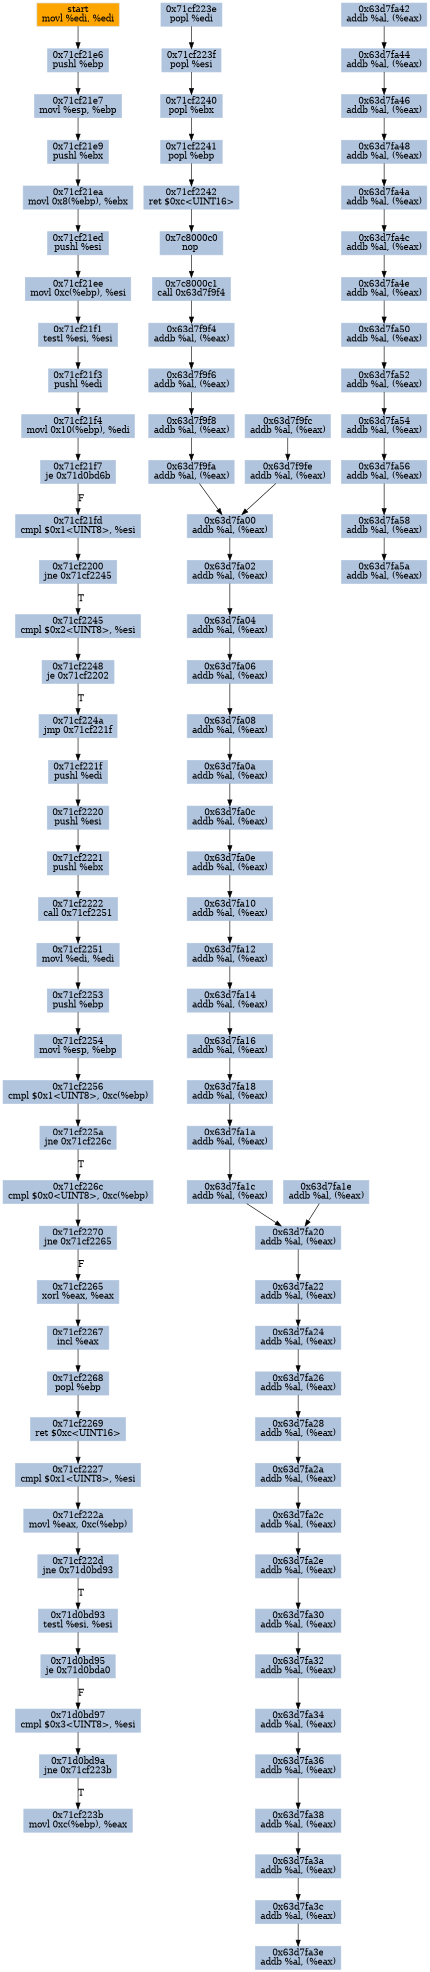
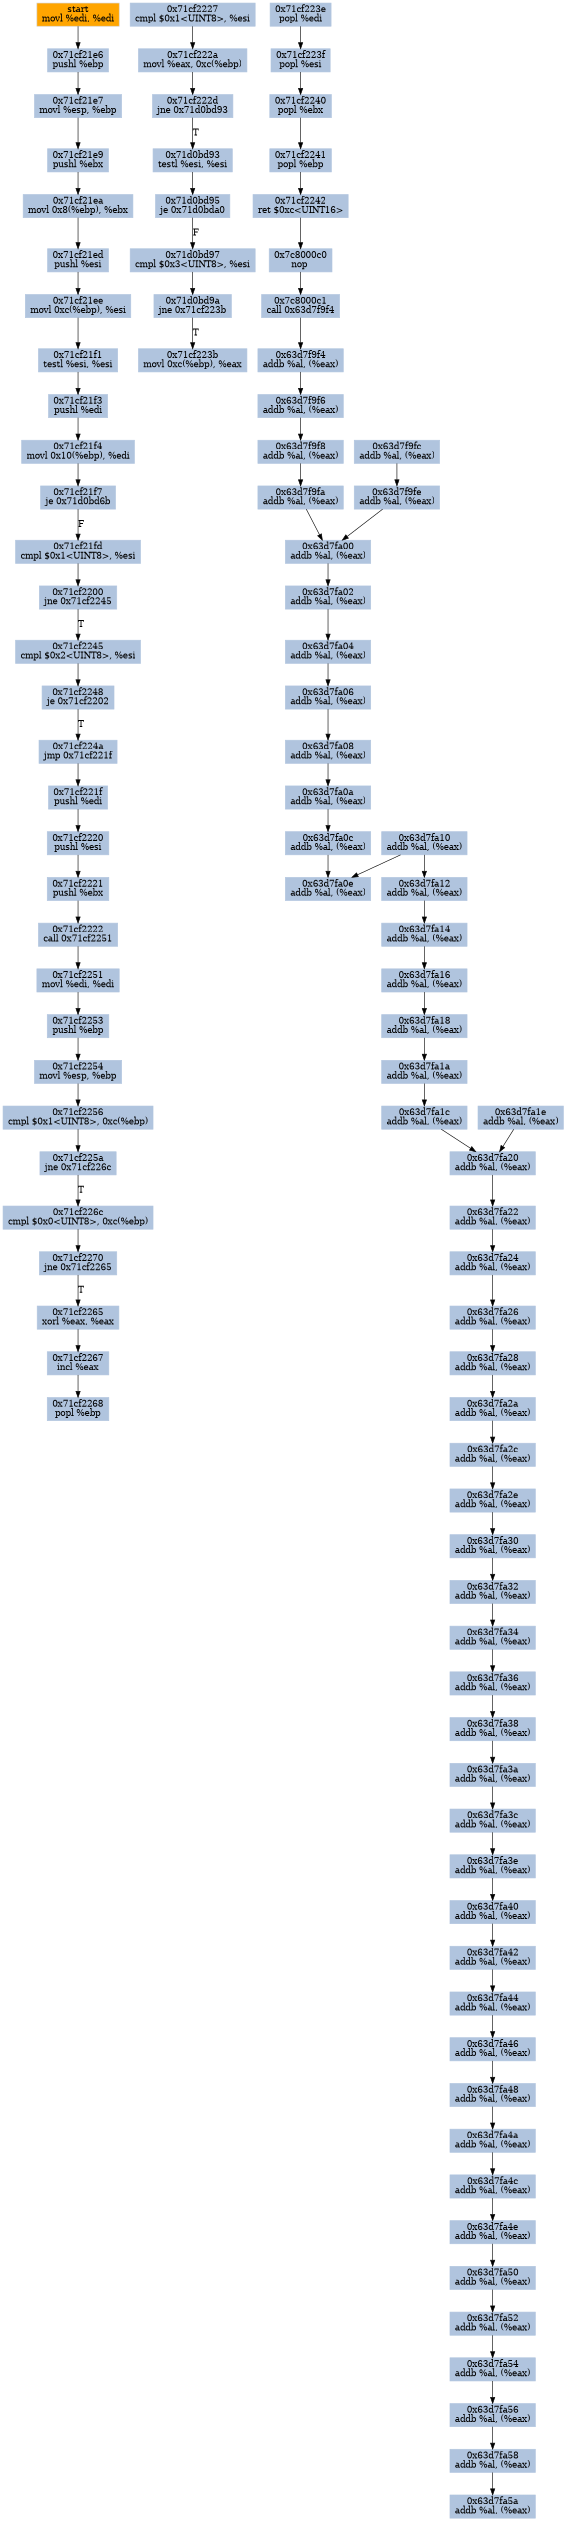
(230, 883) -> (379, 865)
(81, 1265) -> (81, 1290)
(78, 1429) -> none
none -> (493, 1912)
